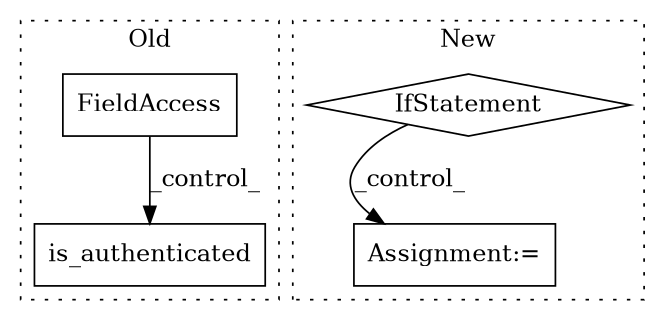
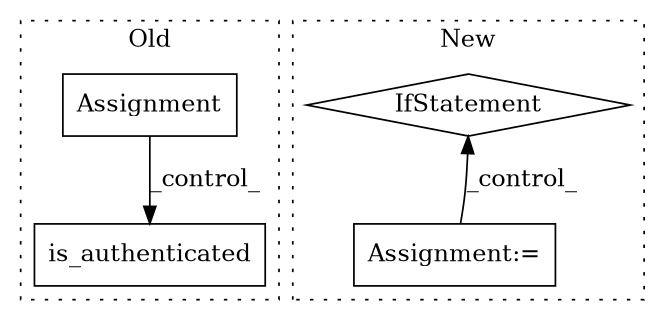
(150, 105) -> (150, 105)
(359, 161) -> (465, 189)
